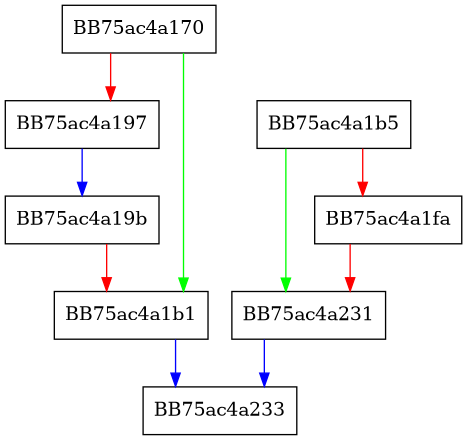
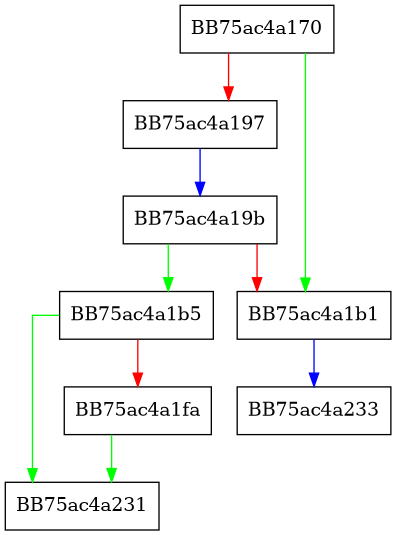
none -> (168, 261)
(350, 261) -> (112, 452)
(264, 356) -> none
